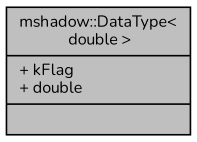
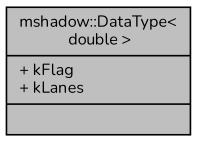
(52, 88) -> (52, 88)
